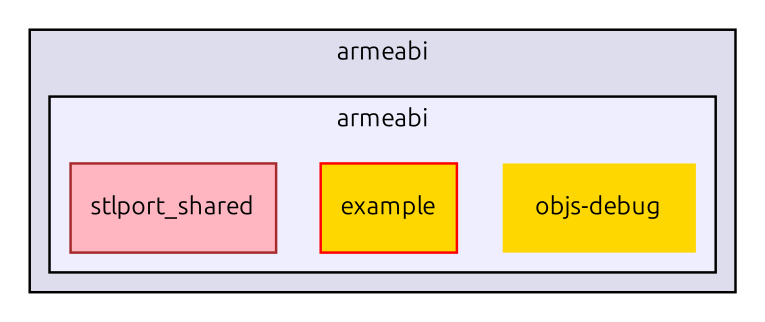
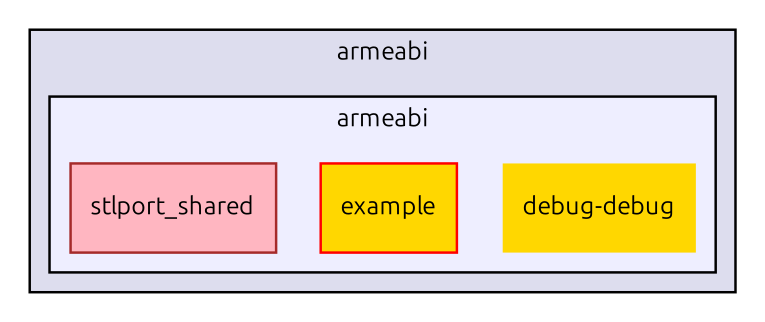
(599, 208) -> (599, 208)
